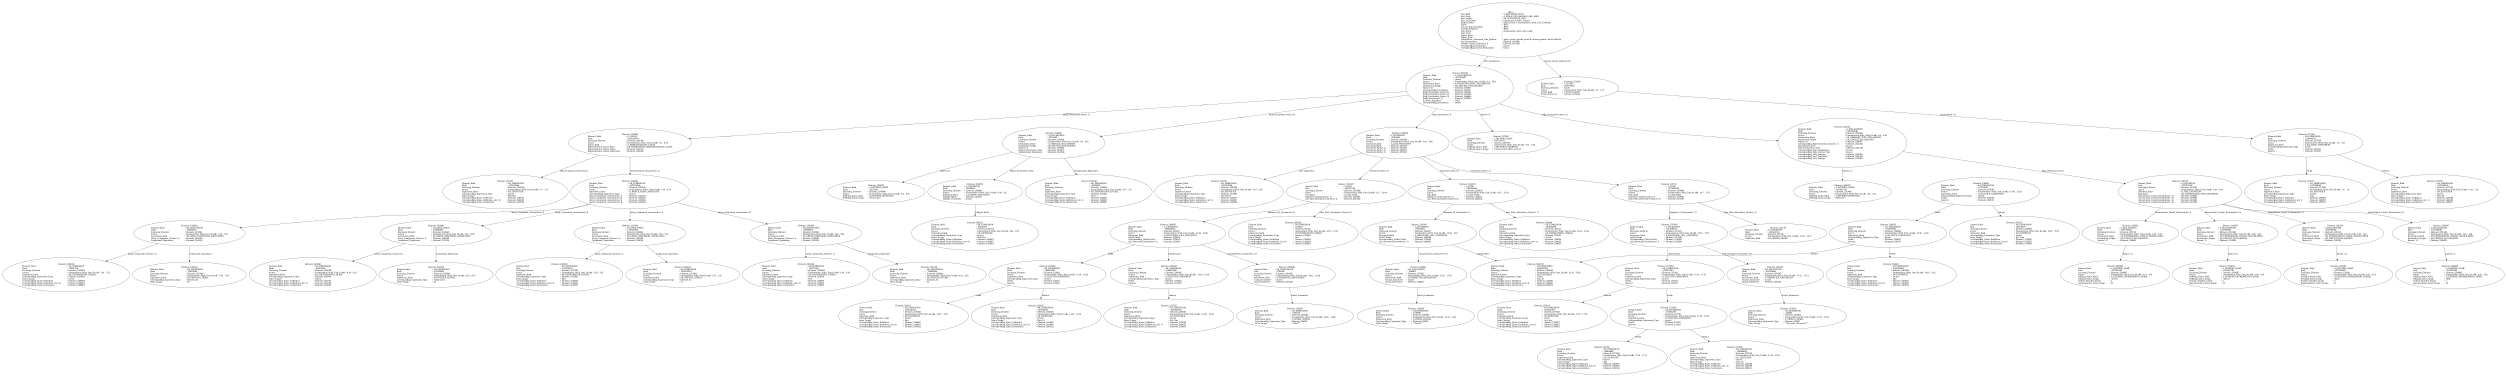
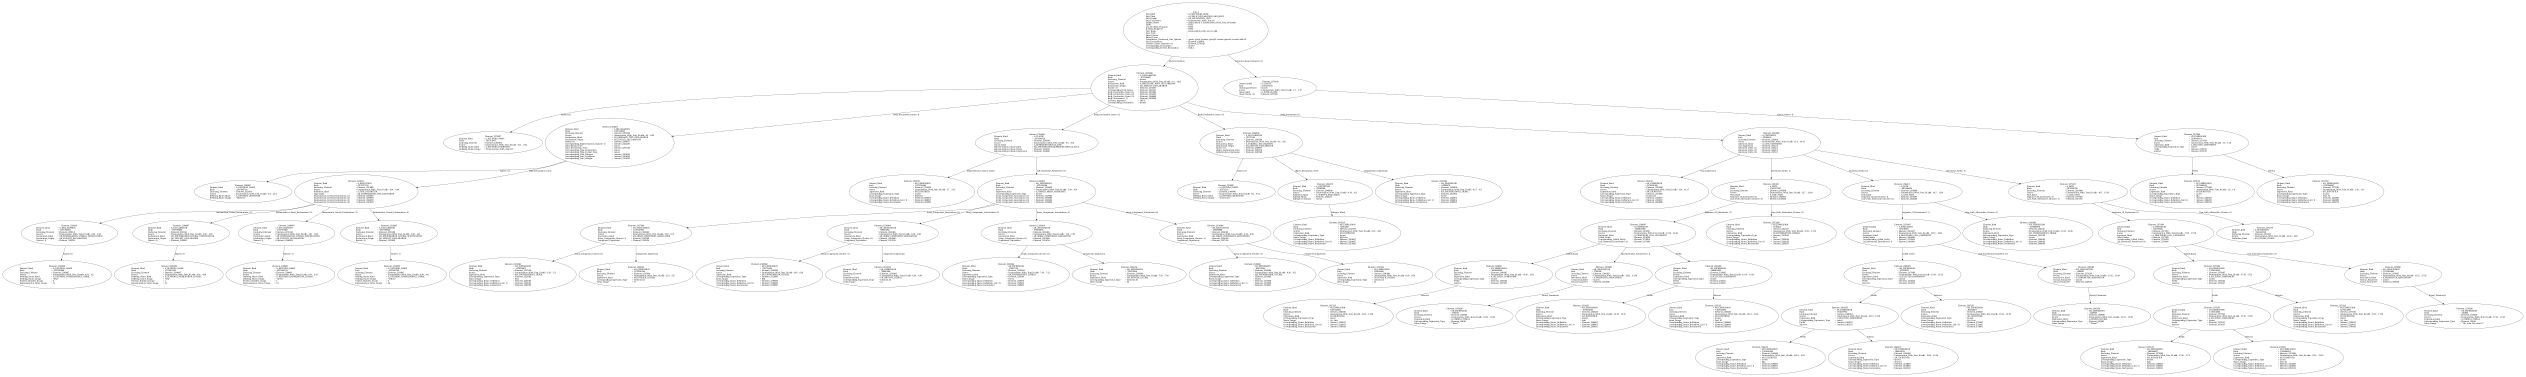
(572, 212) -> (1142, 212)
(1473, 253) -> (1902, 253)
